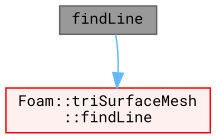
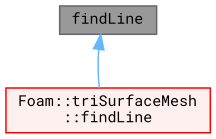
(118, 54) -> (98, 69)
